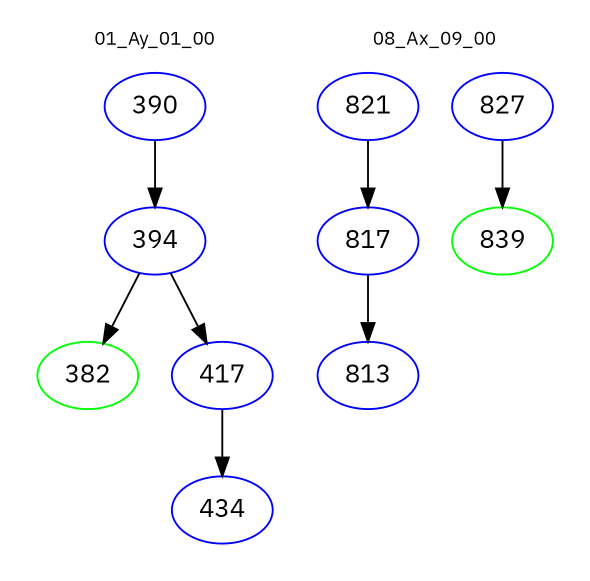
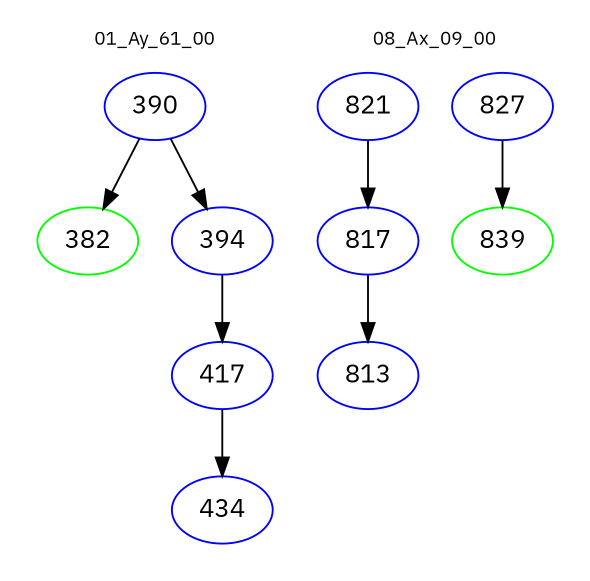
(155, 40) -> (155, 40)
(126, 300) -> (126, 165)
